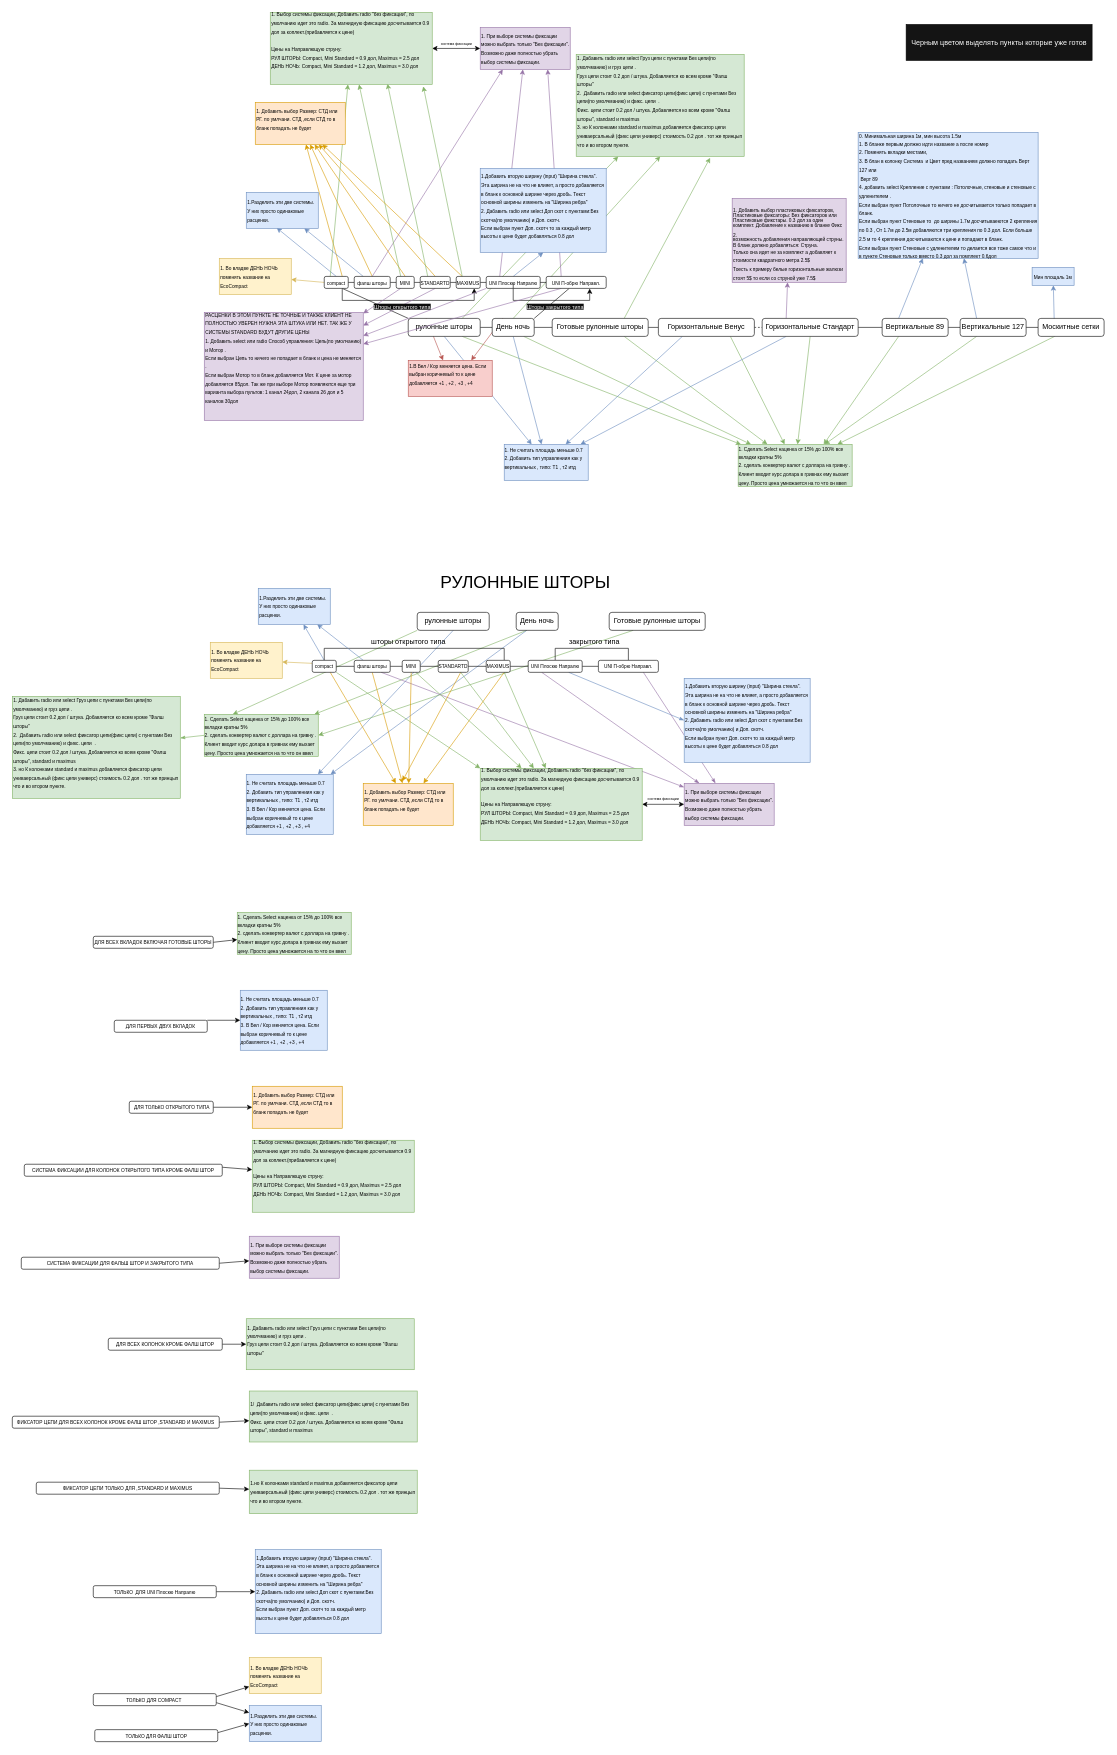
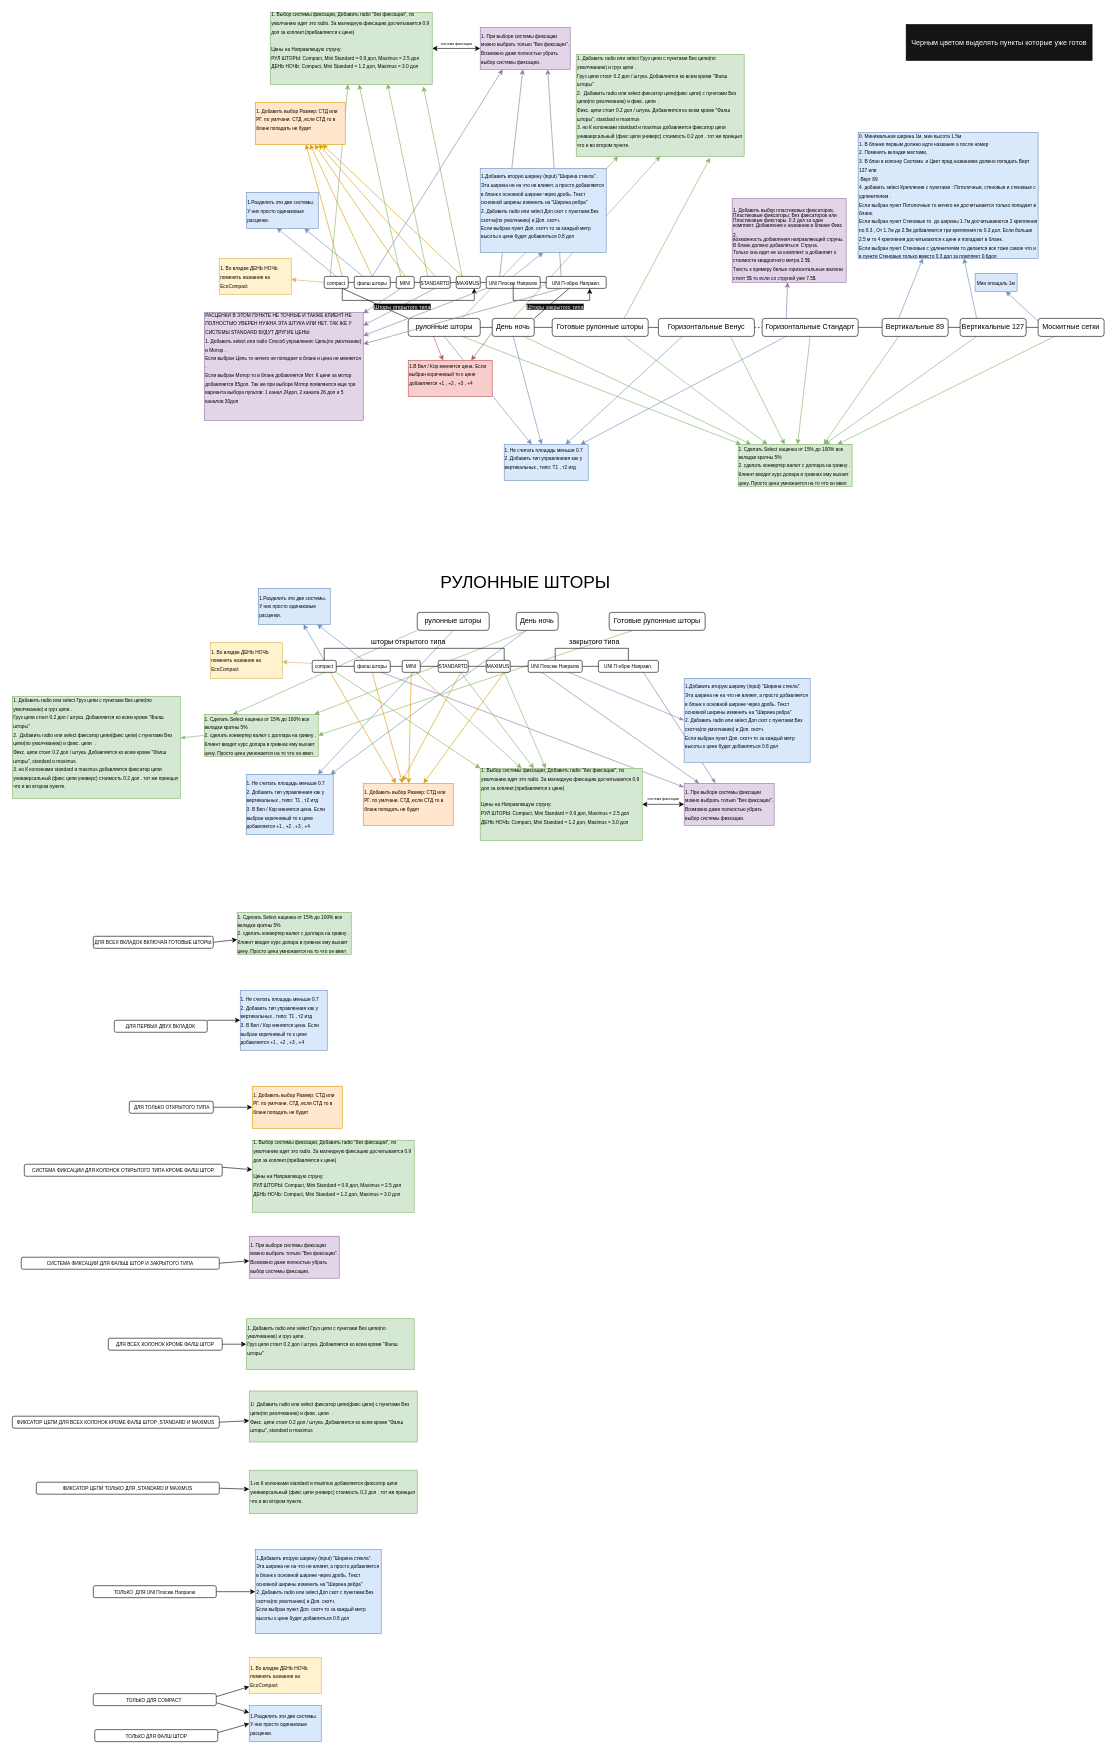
(1053, 276) -> (996, 282)
